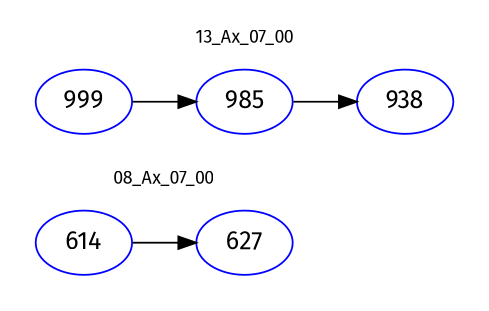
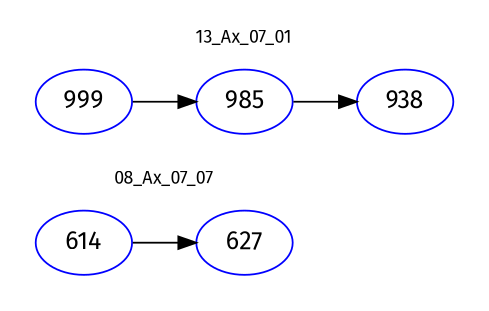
(245, 38) -> (245, 38)
(164, 179) -> (164, 179)
